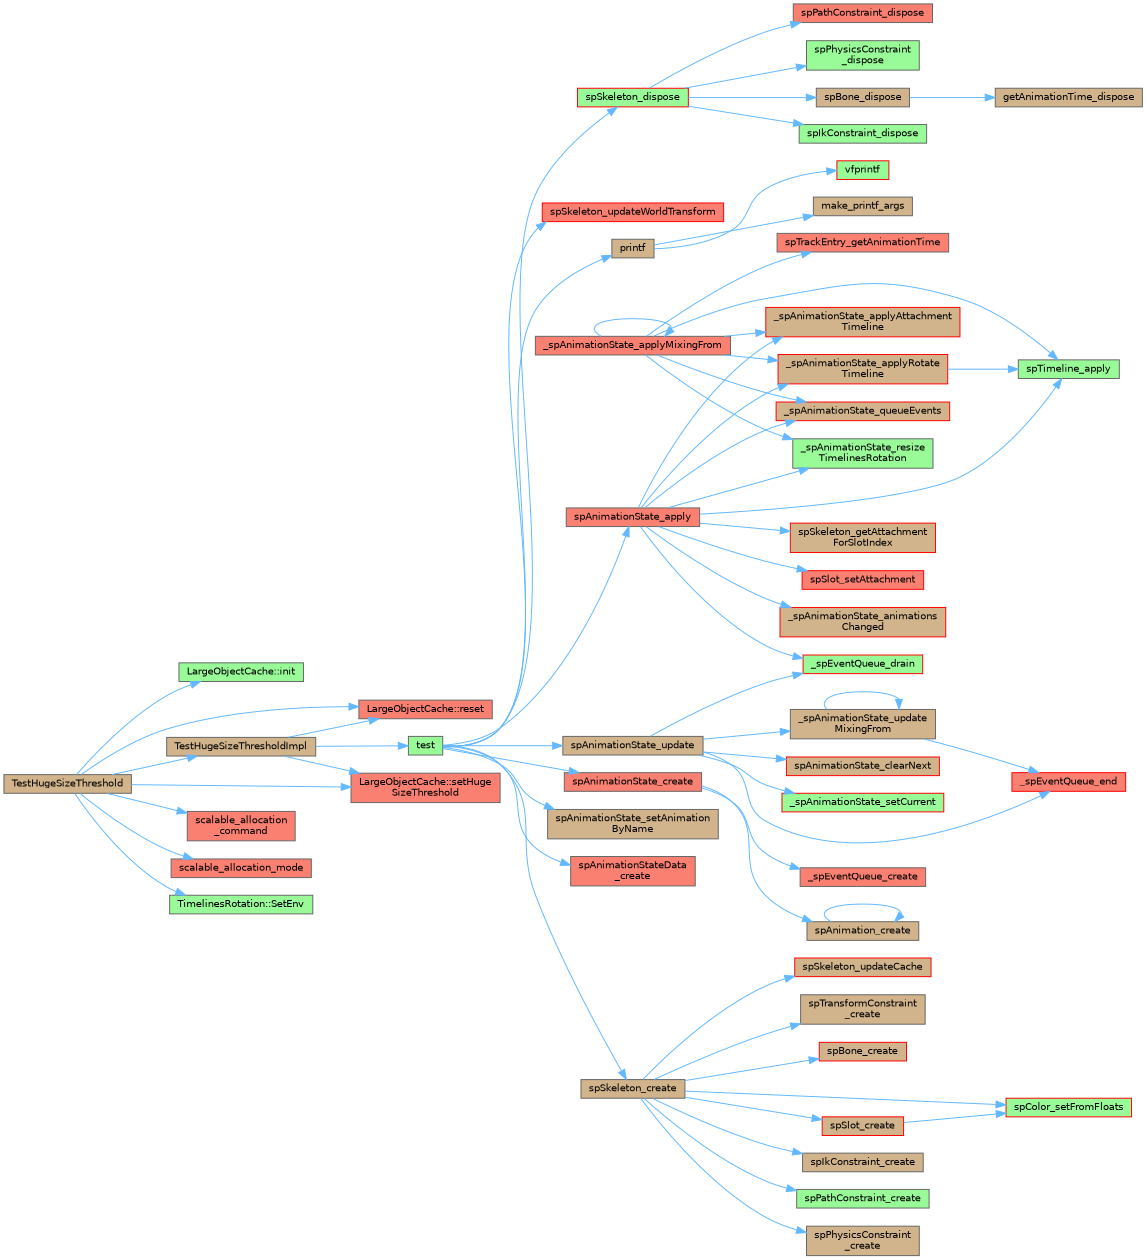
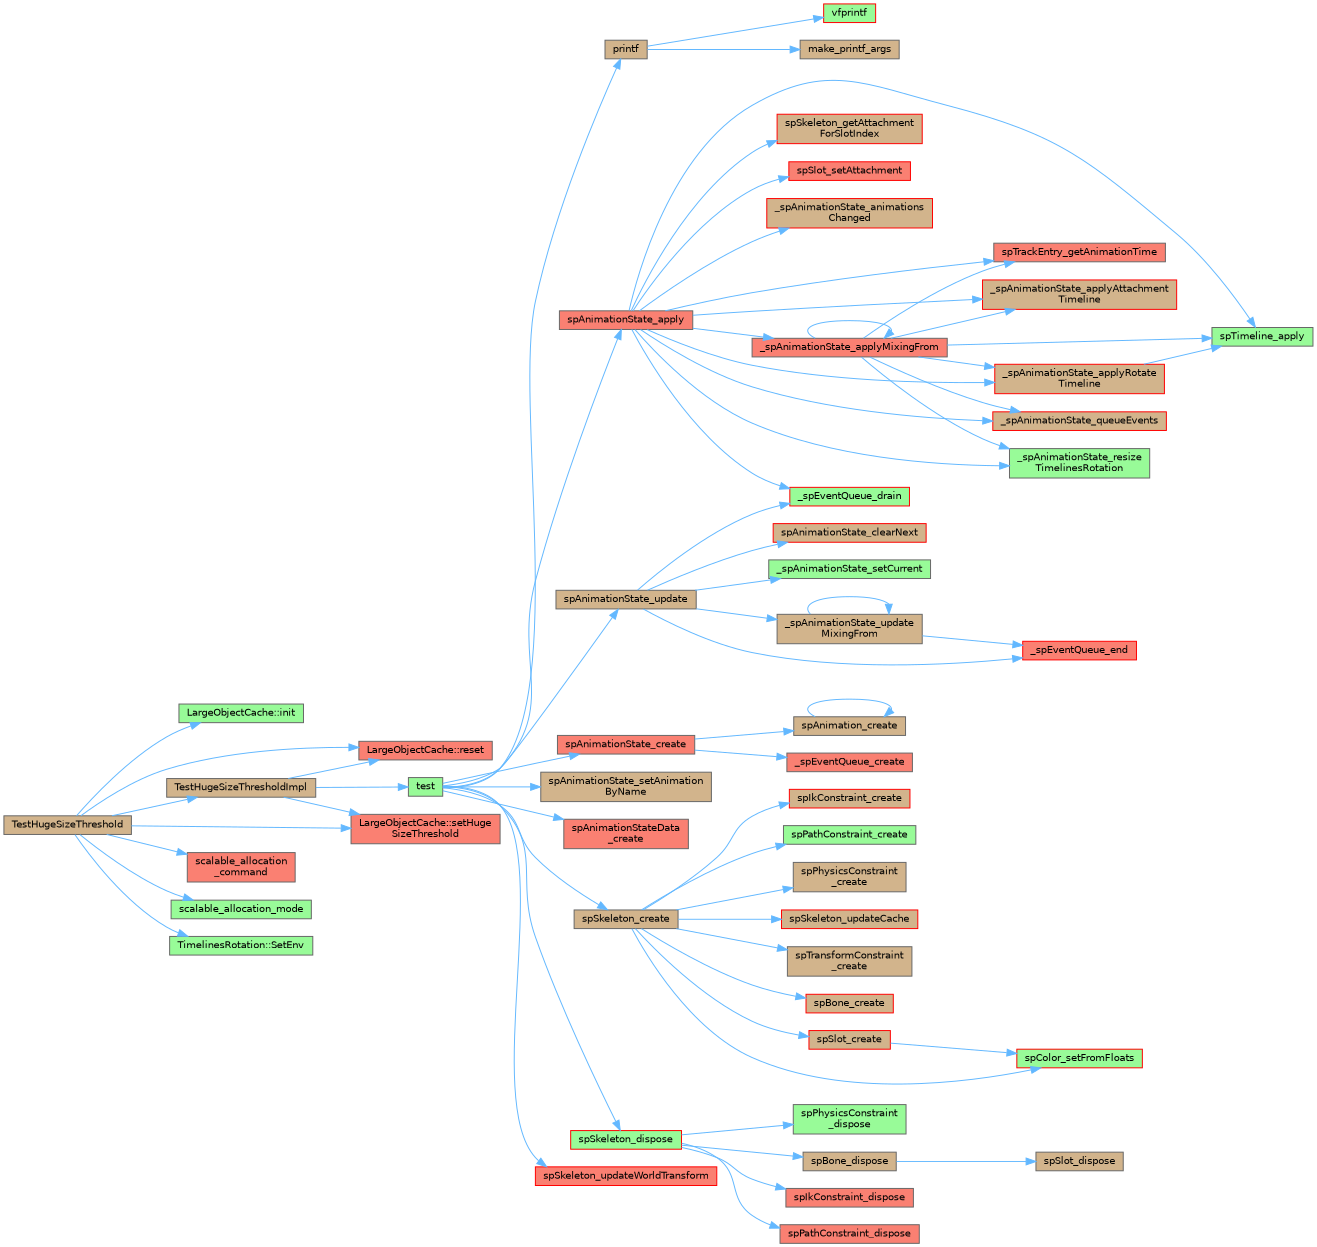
(1069, 98) -> (1080, 1161)
(863, 134) -> (850, 1198)
none -> (824, 282)
none -> (728, 333)
(863, 803) -> (850, 569)
(241, 868) -> (241, 909)
(863, 1162) -> (850, 799)
